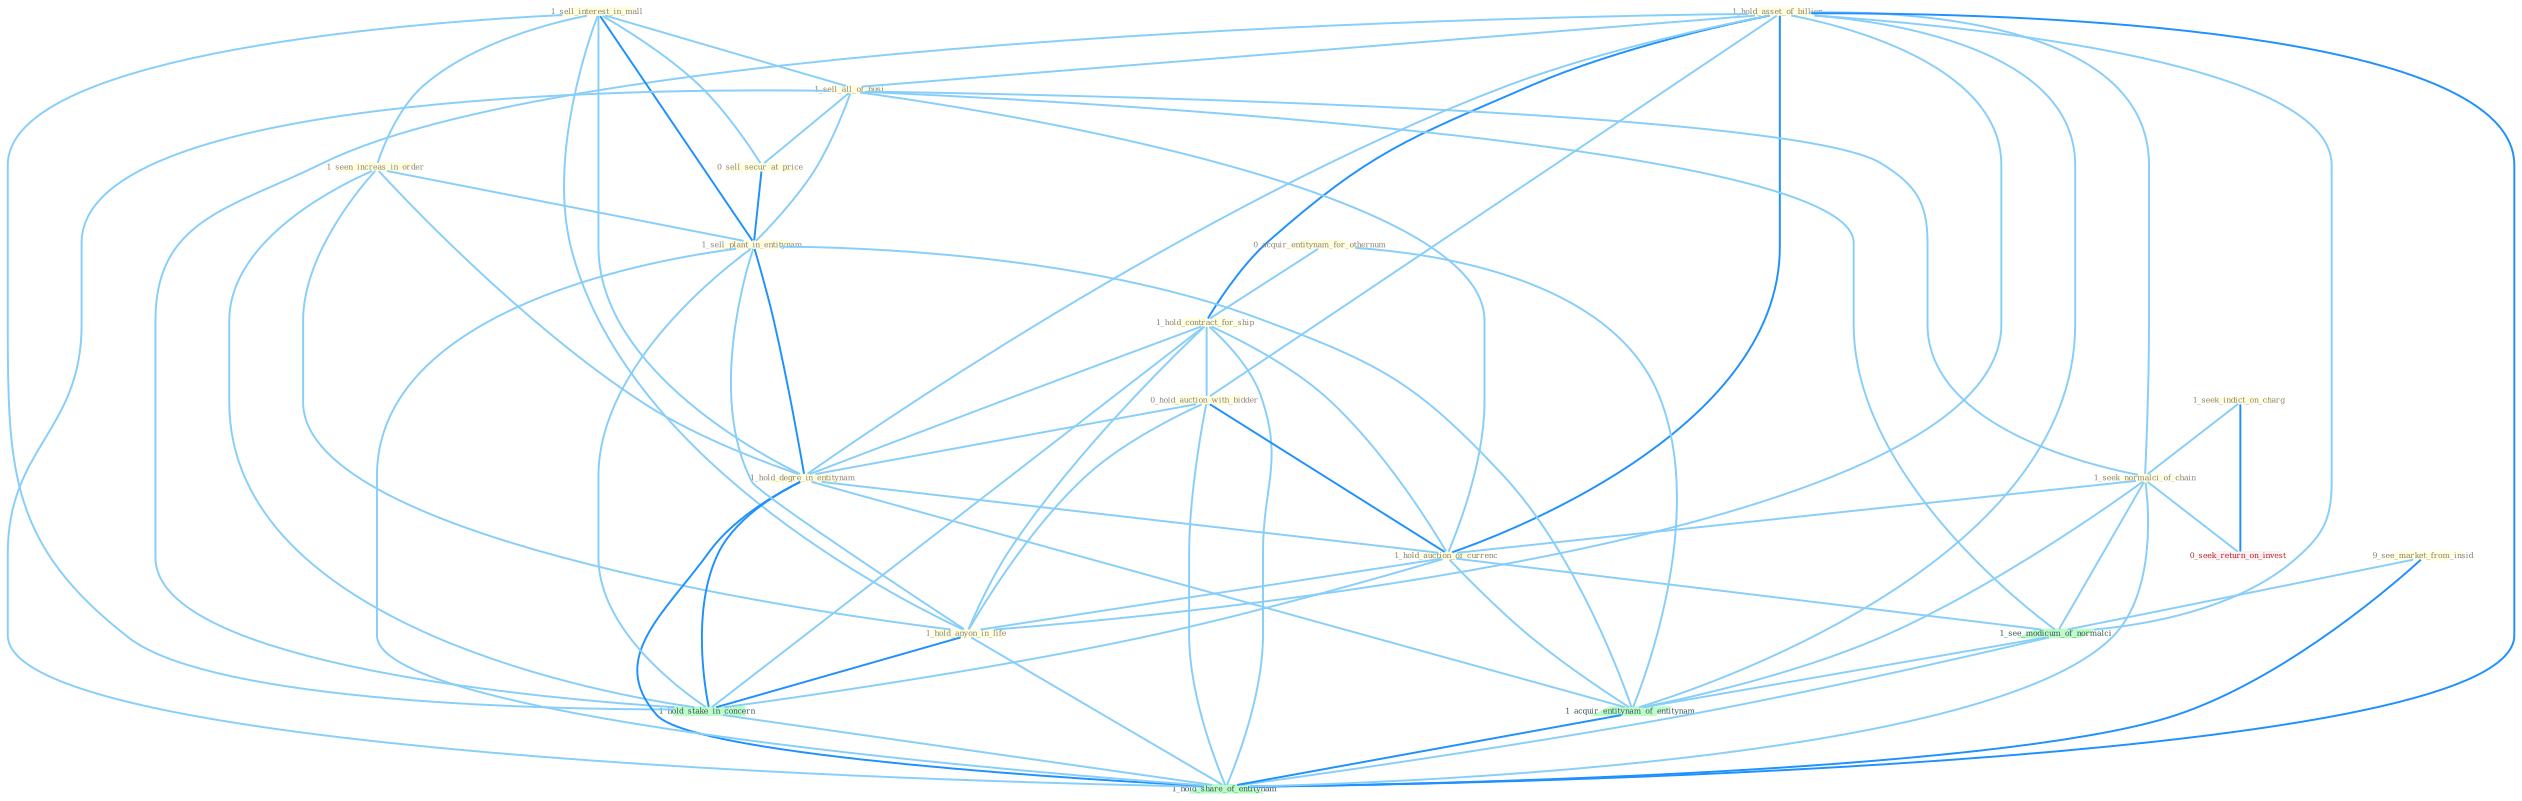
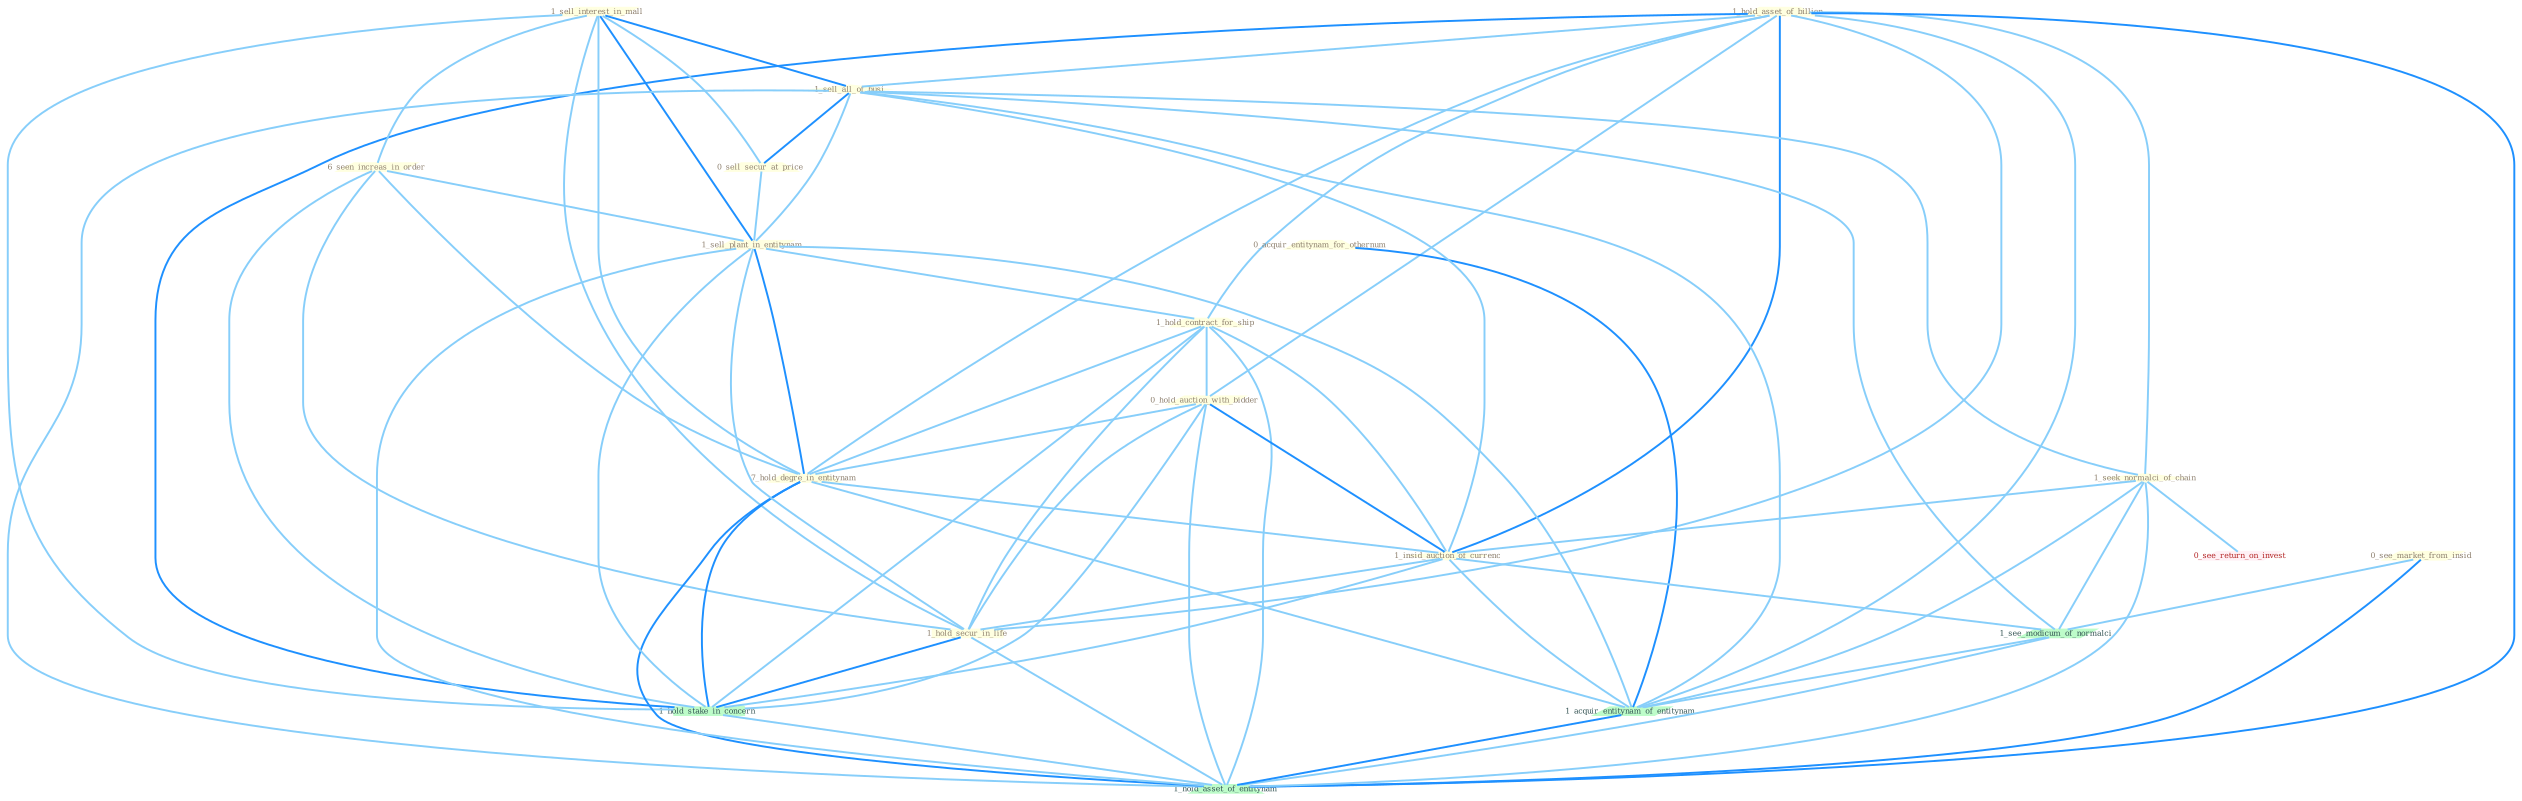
(726, 51) -> (726, 51)
(450, 120) -> (450, 120)
(806, 128) -> (806, 128)
(1400, 145) -> (1400, 145)
(377, 167) -> (377, 167)
(2332, 197) -> none
(758, 206) -> (758, 206)
none -> (1535, 223)
(1264, 284) -> (980, 284)
(1650, 381) -> (1650, 381)
(2240, 400) -> none
(804, 478) -> (804, 478)
(1448, 556) -> (1448, 556)
(2240, 556) -> (2240, 556)
(2423, 556) -> (2423, 556)
(968, 633) -> (968, 633)
none -> (1012, 642)
(1226, 789) -> (1226, 789)
